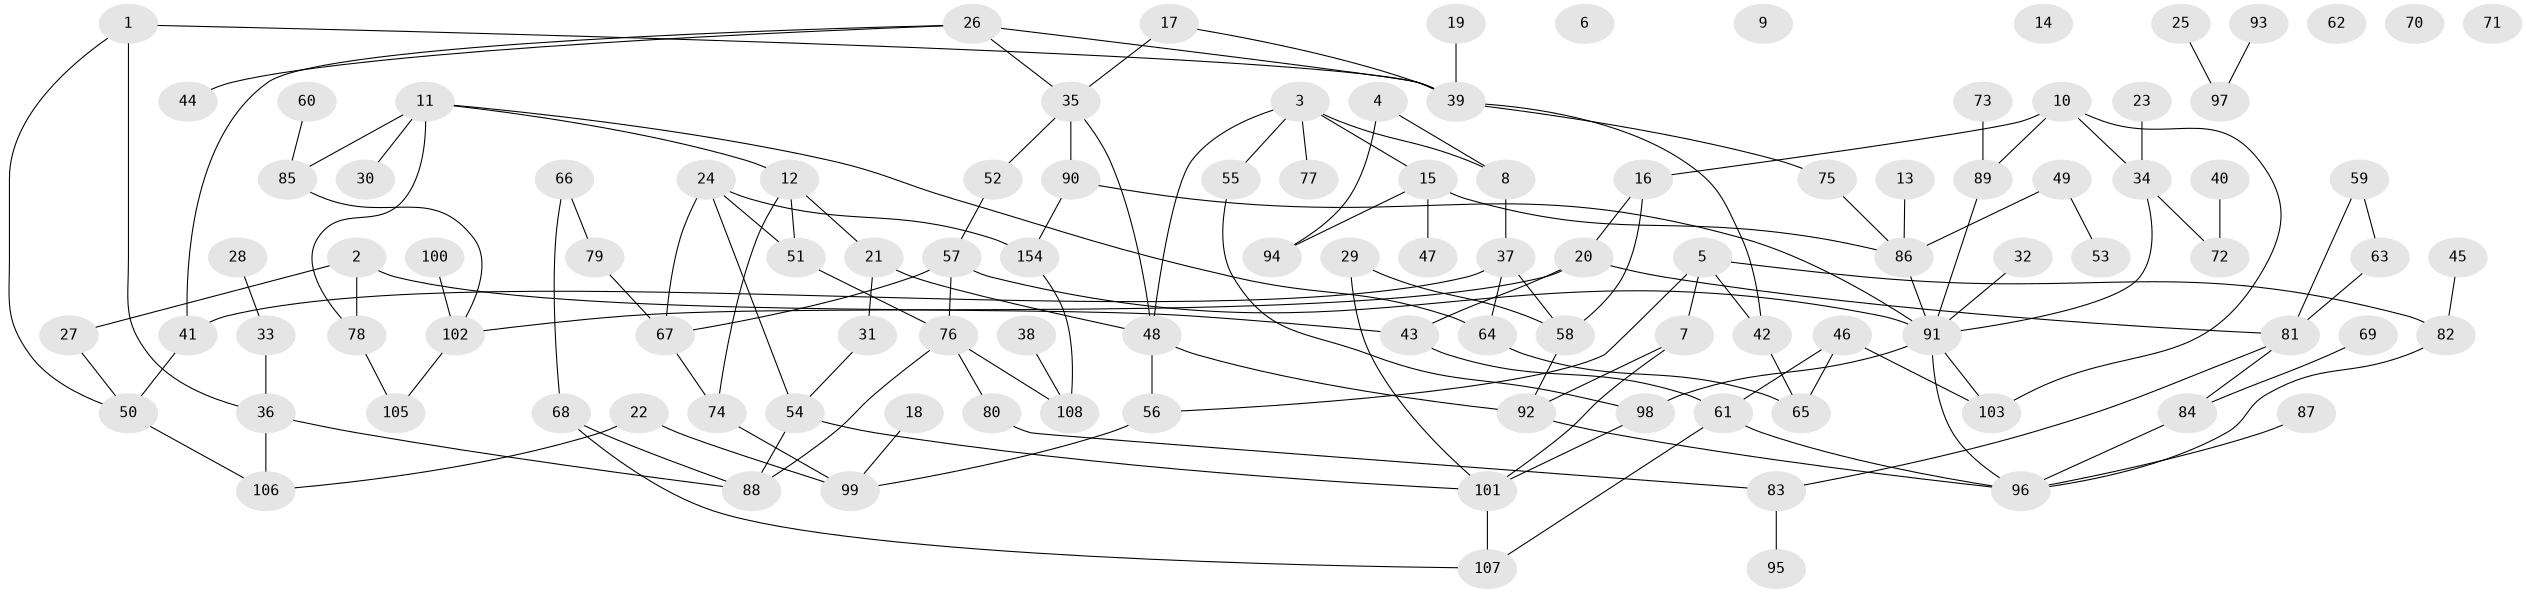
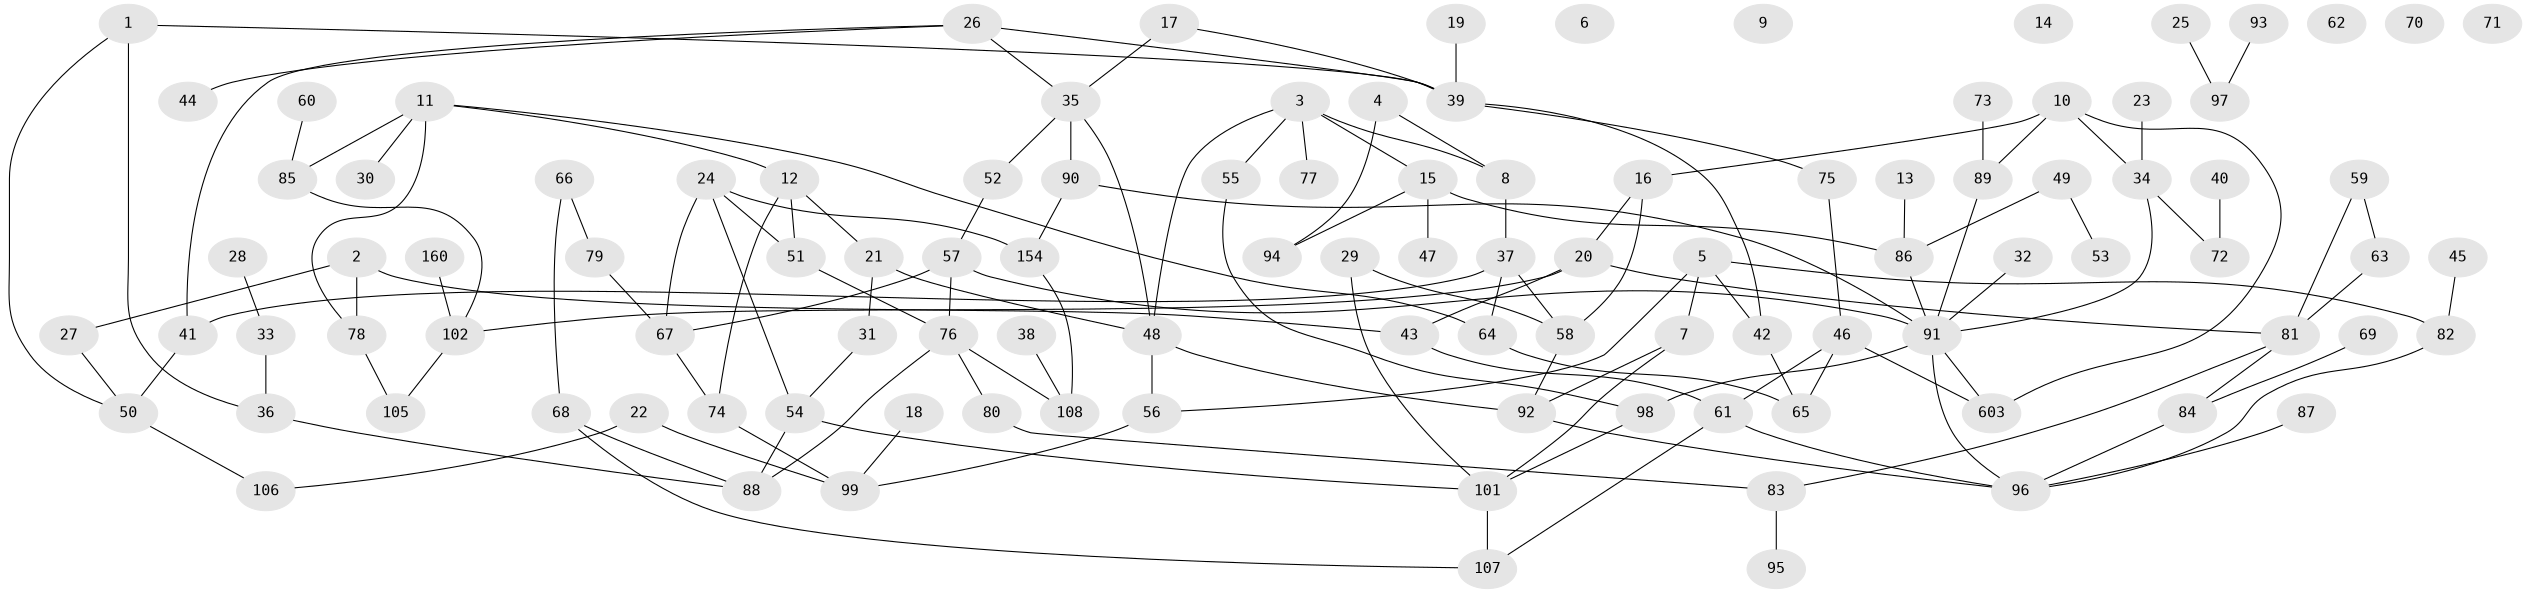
(1865, 219) -> (1835, 257)
(435, 258) -> (435, 258)
(1992, 413) -> (1992, 413)
(266, 452) -> none
